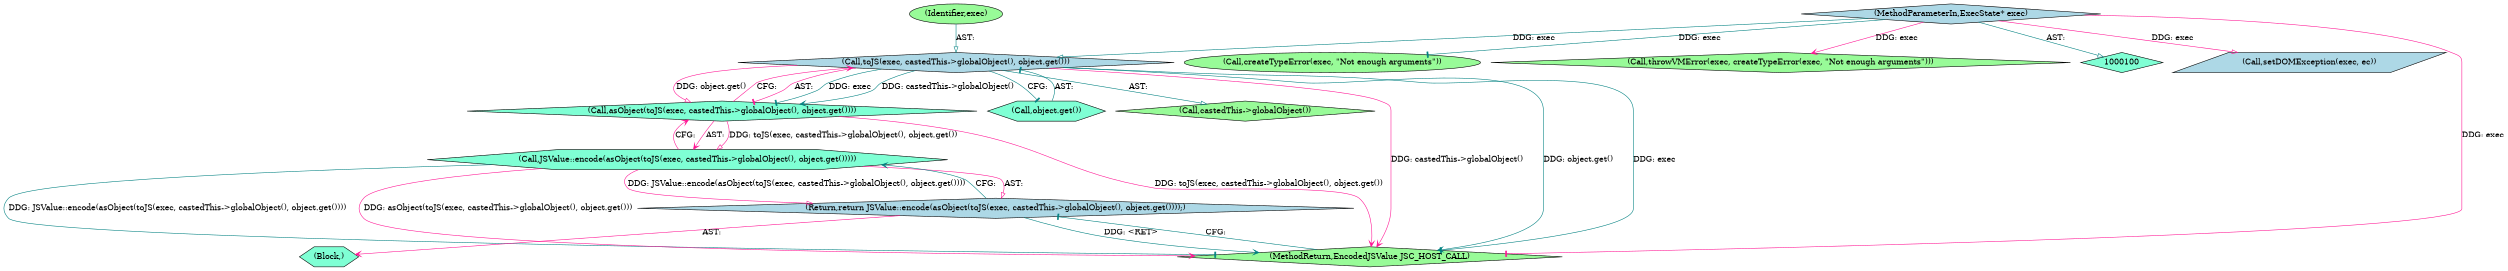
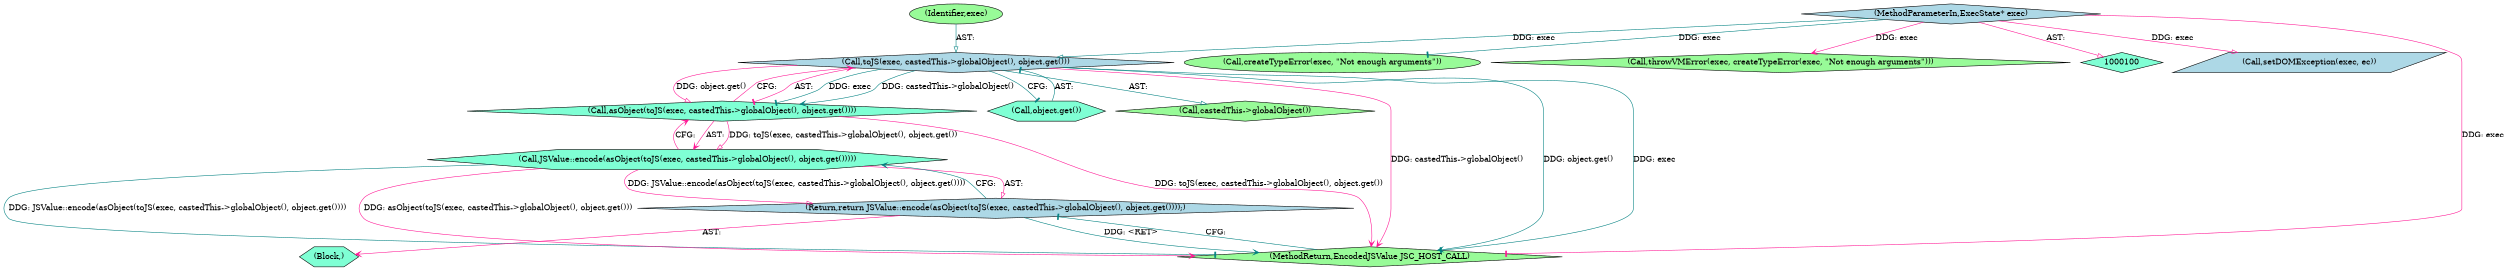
(2038, 39) -> (2038, 39)
